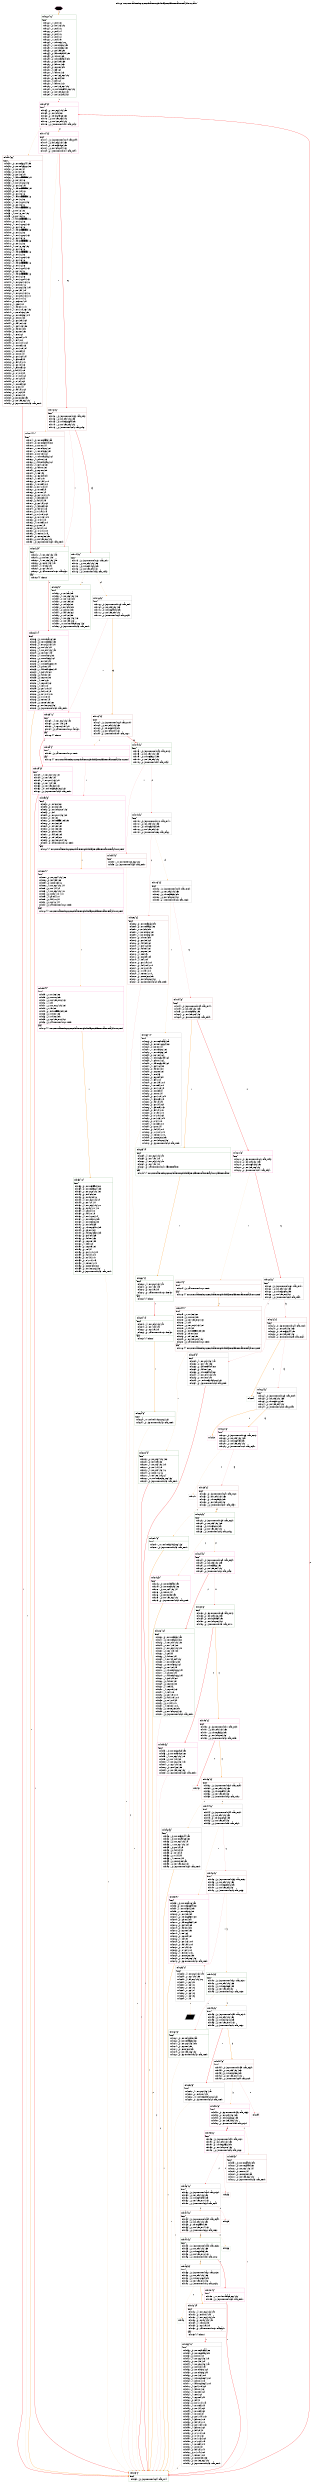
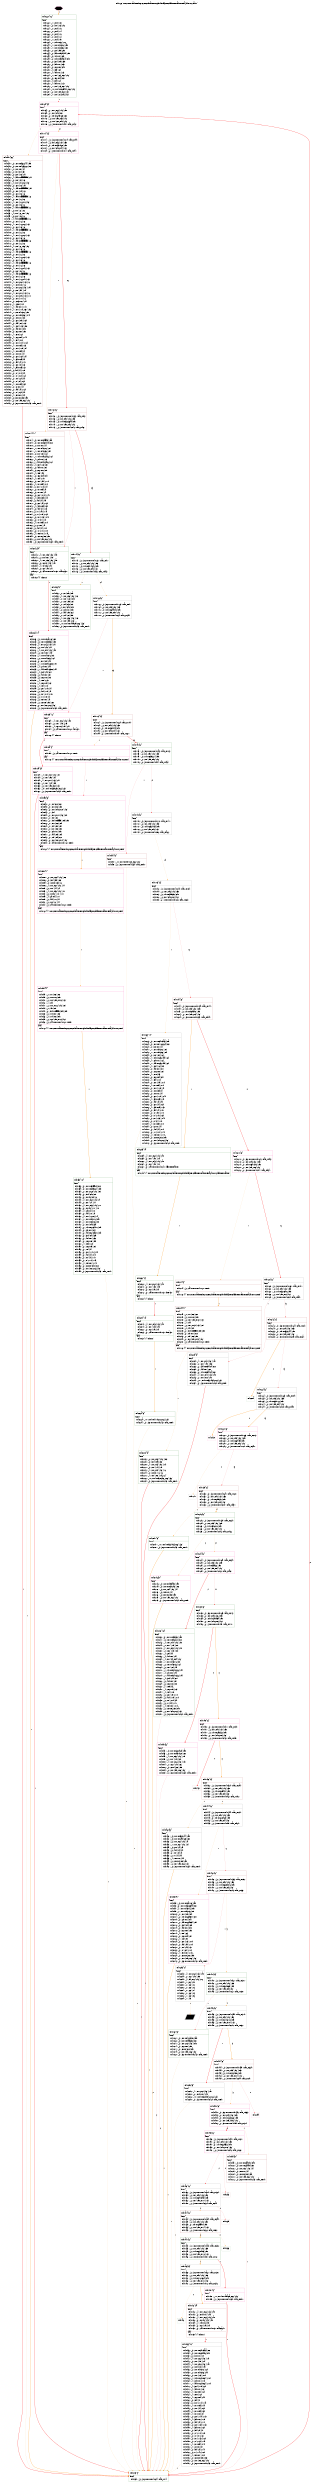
(148, 950) -> none
